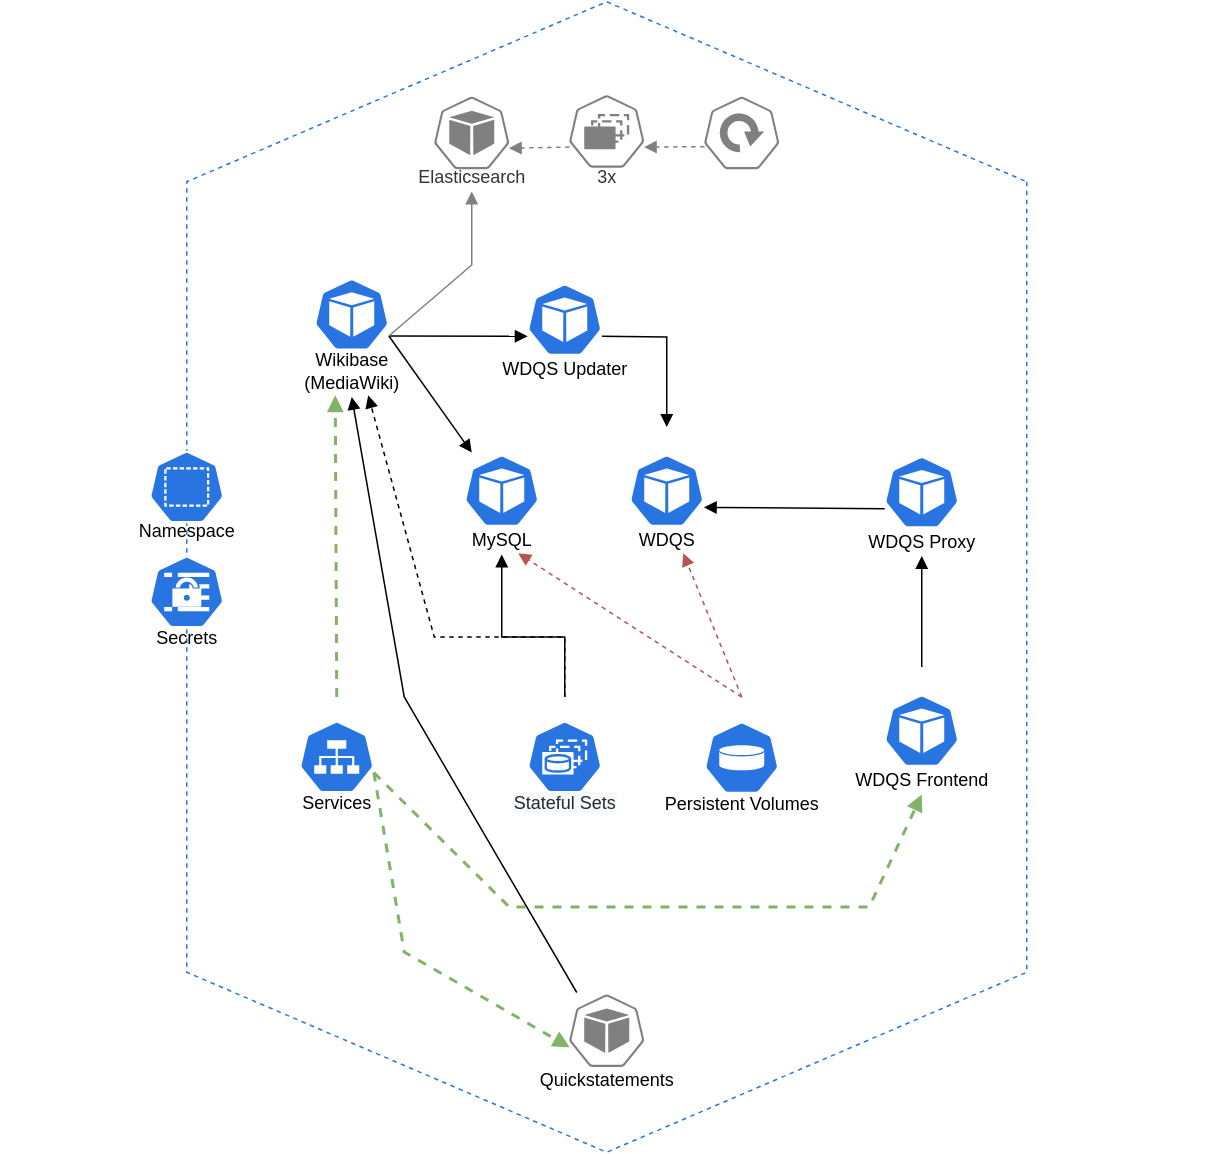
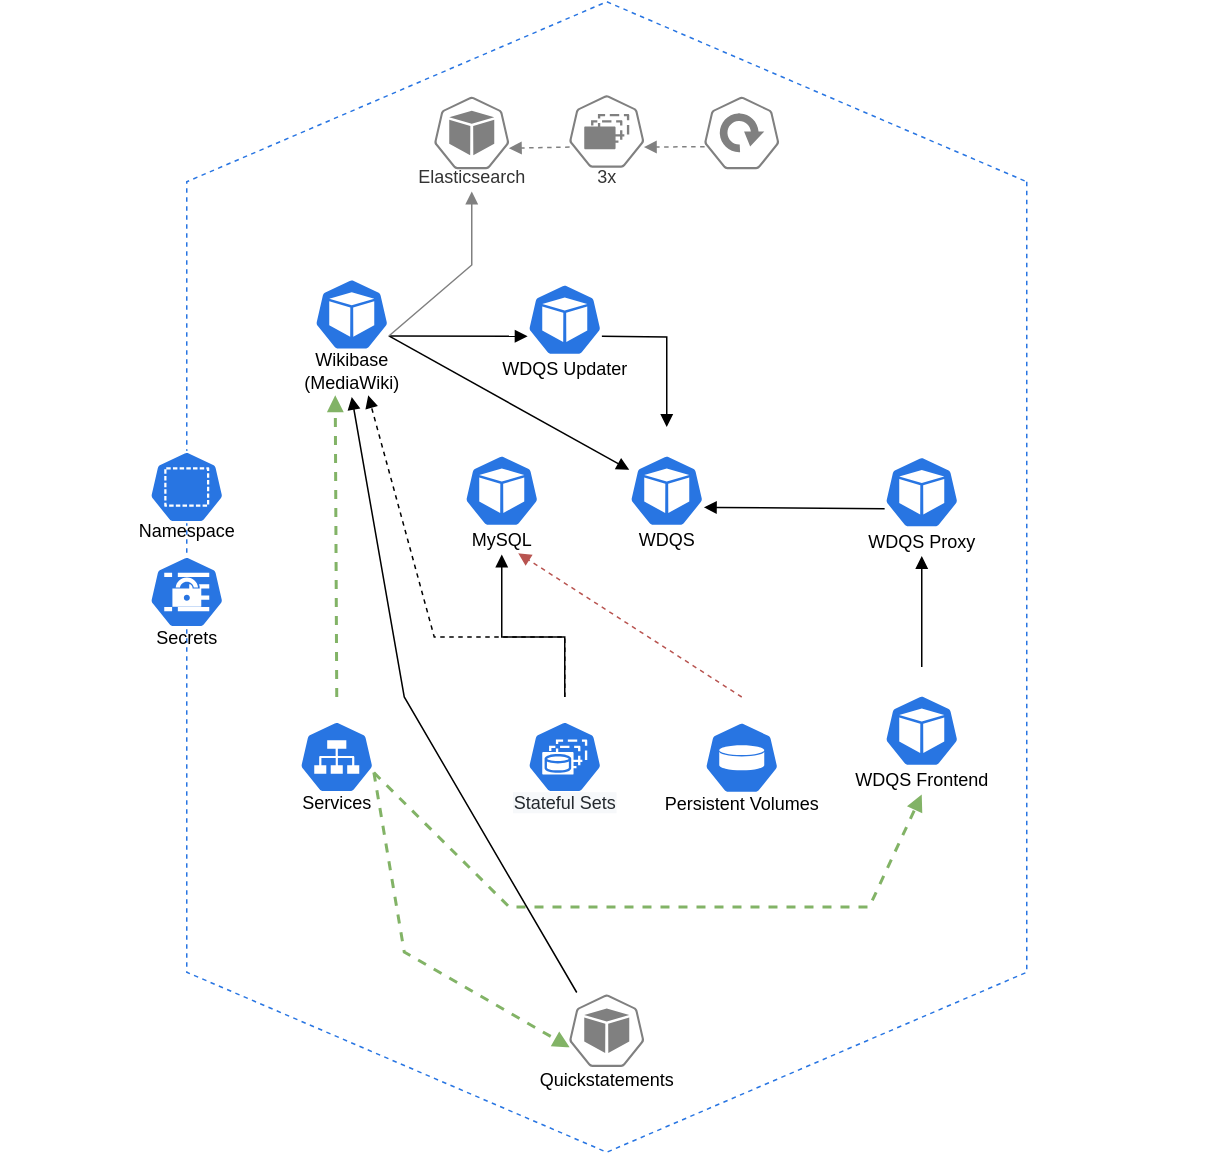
(427, 390) -> (505, 401)
(715, 631) -> none
